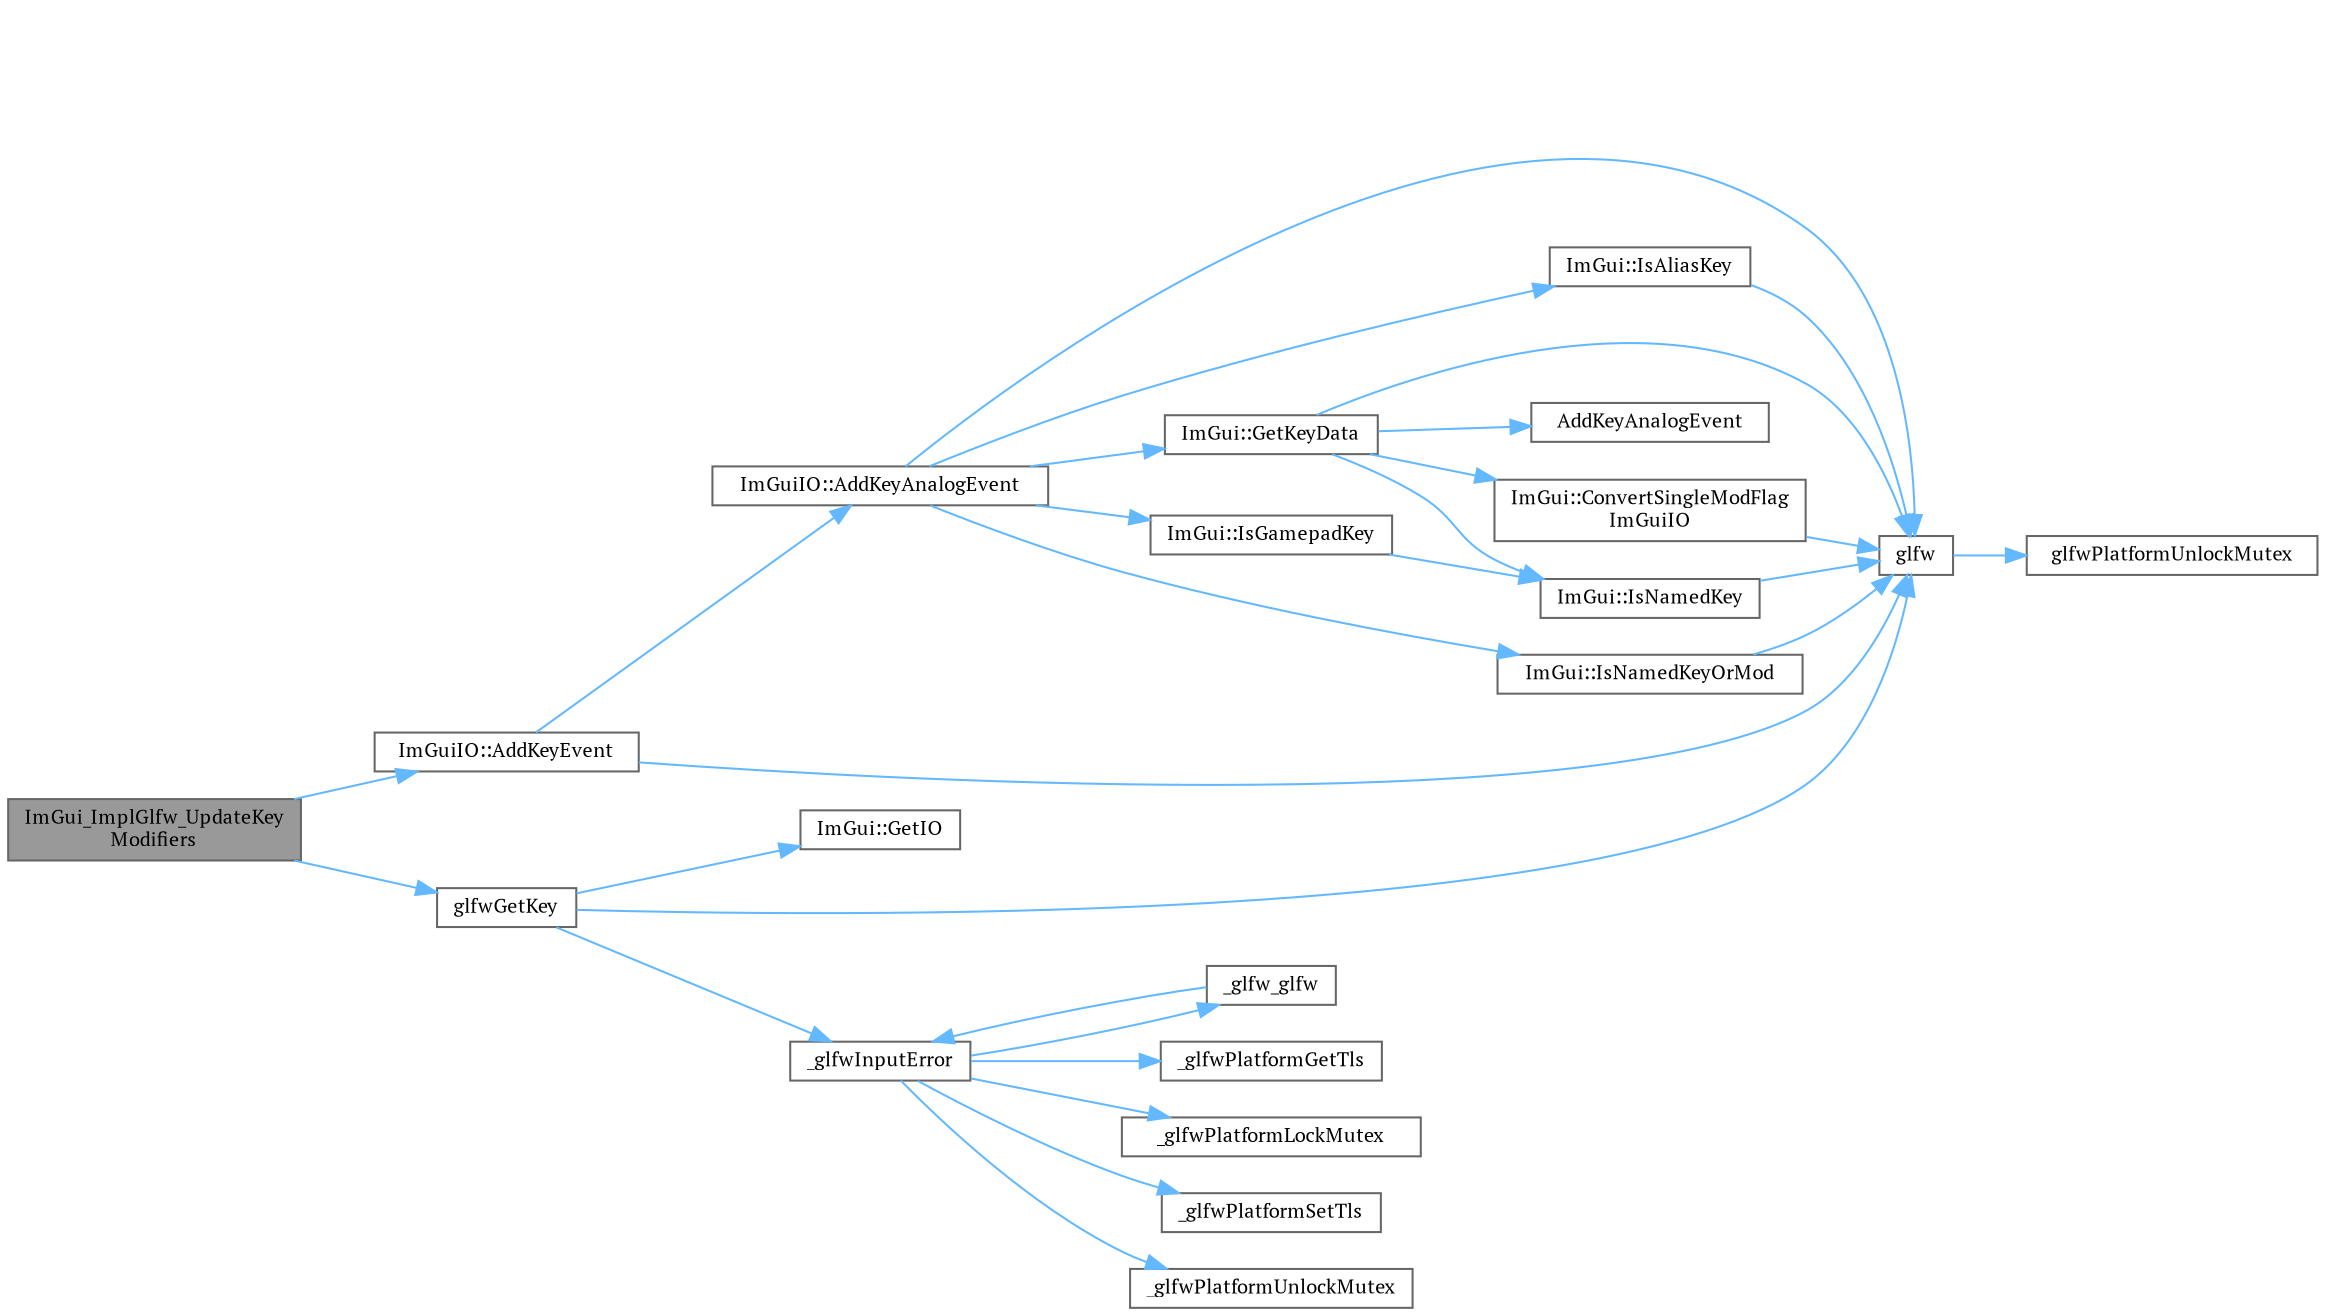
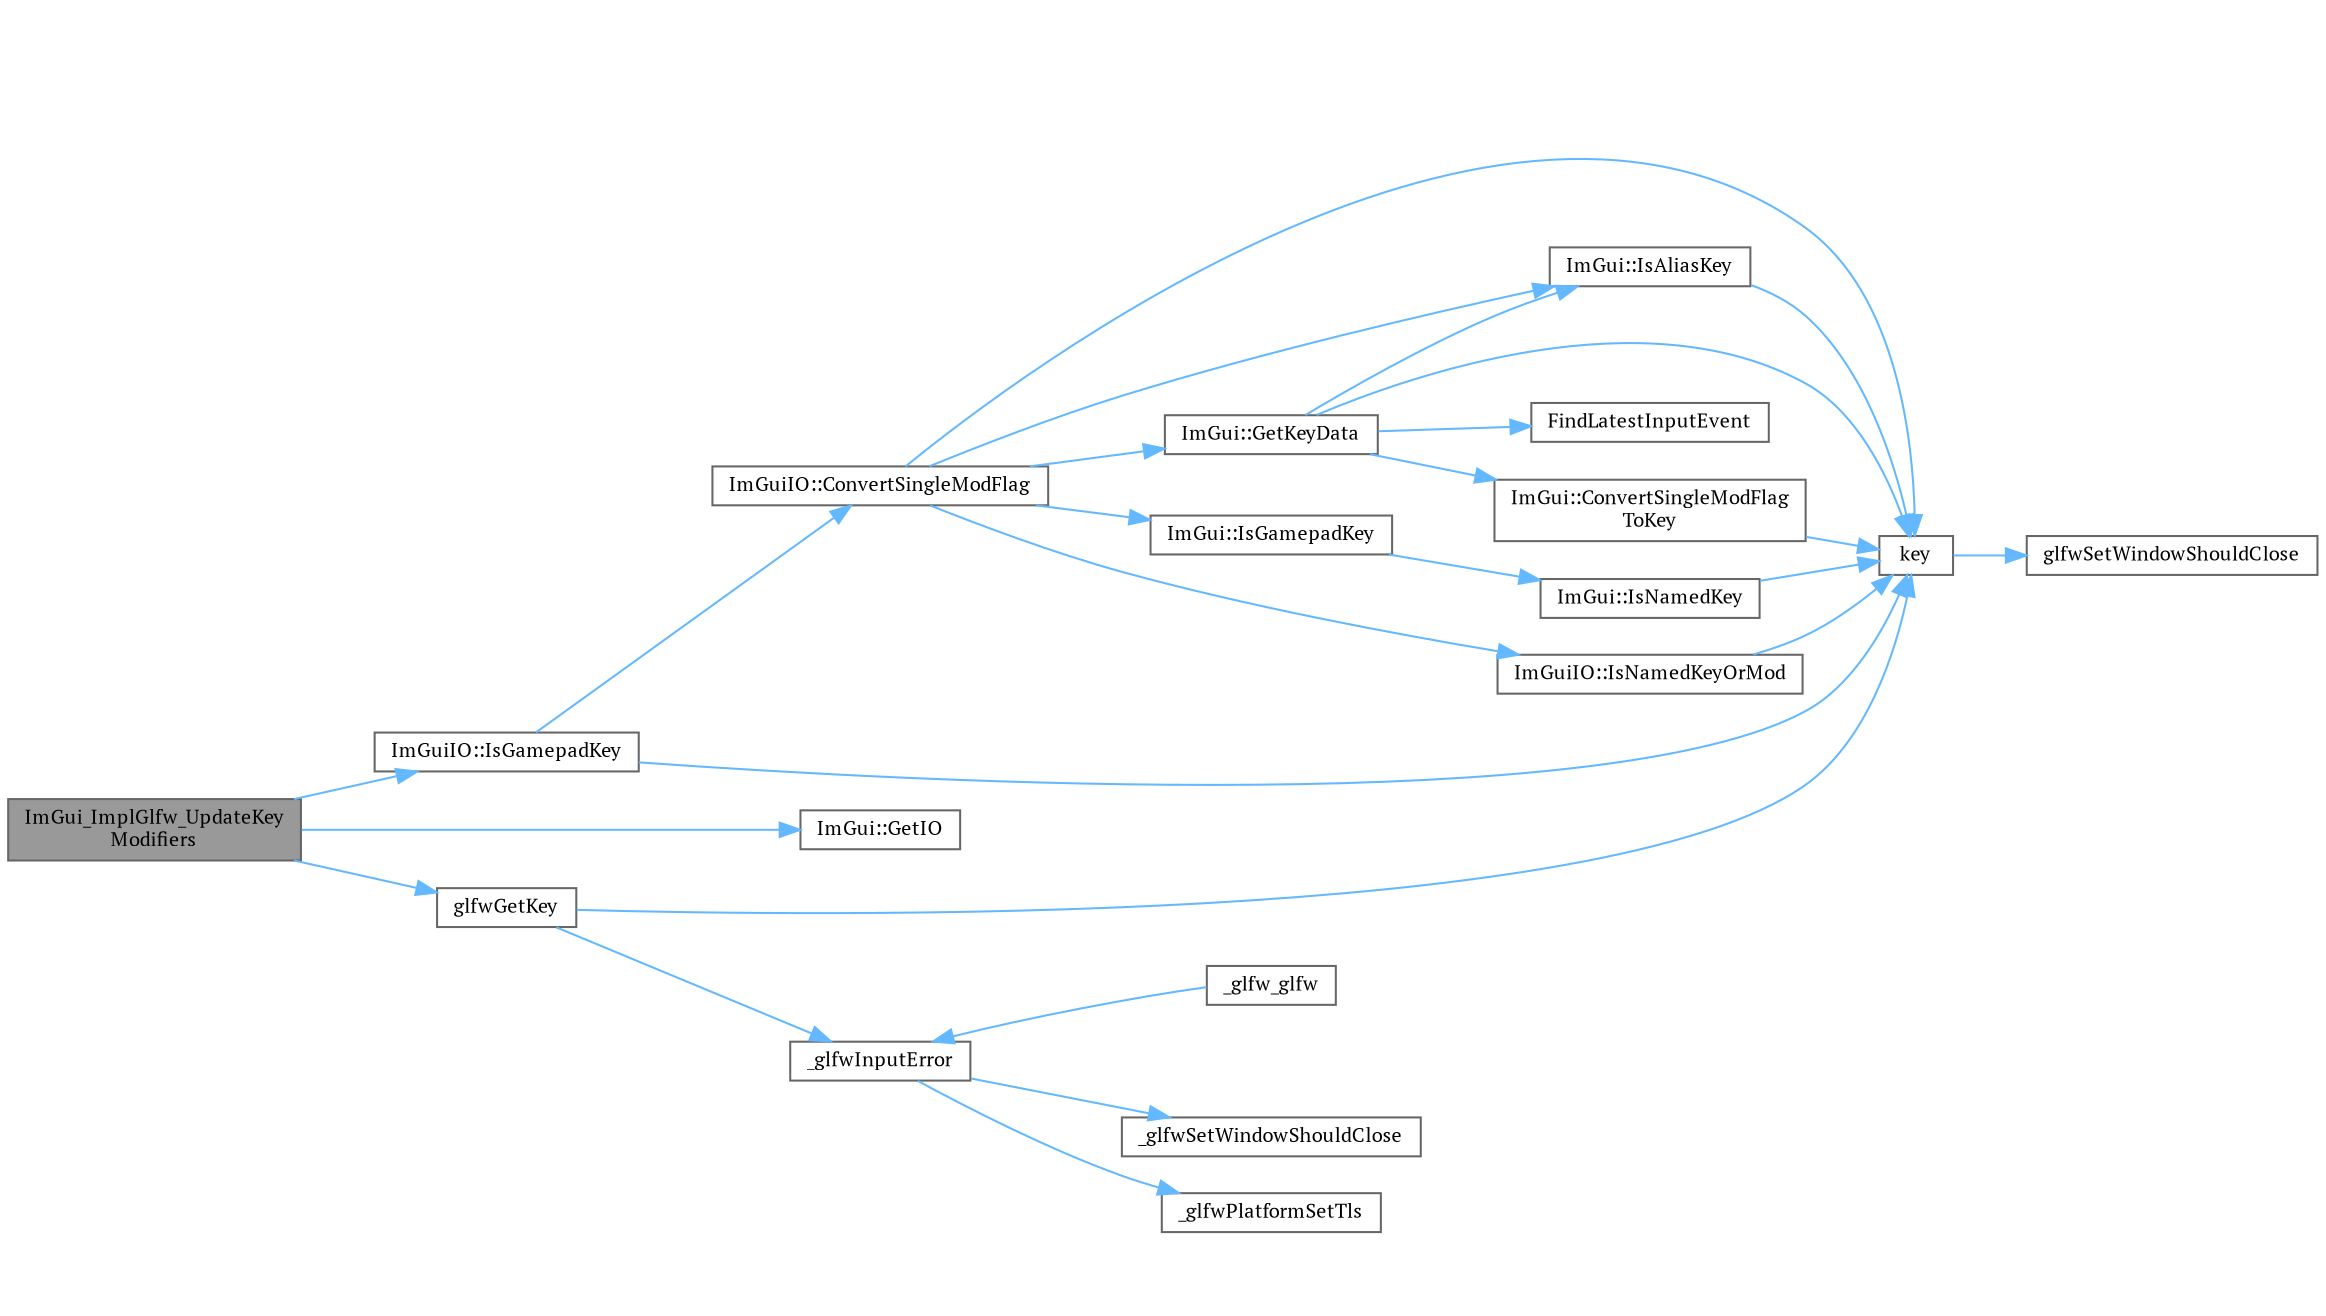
(1650, 422) -> (1650, 422)
(880, 486) -> (880, 486)
(1434, 505) -> (1428, 347)
(1650, 510) -> (1650, 510)
(1916, 555) -> (1916, 555)
(2172, 555) -> (2172, 555)
(1650, 674) -> (1650, 674)
(507, 752) -> (507, 752)
(678, 872) -> (541, 830)
(1085, 1035) -> none
(1271, 1061) -> none
(1271, 1137) -> (1271, 1137)
(1271, 1288) -> none
